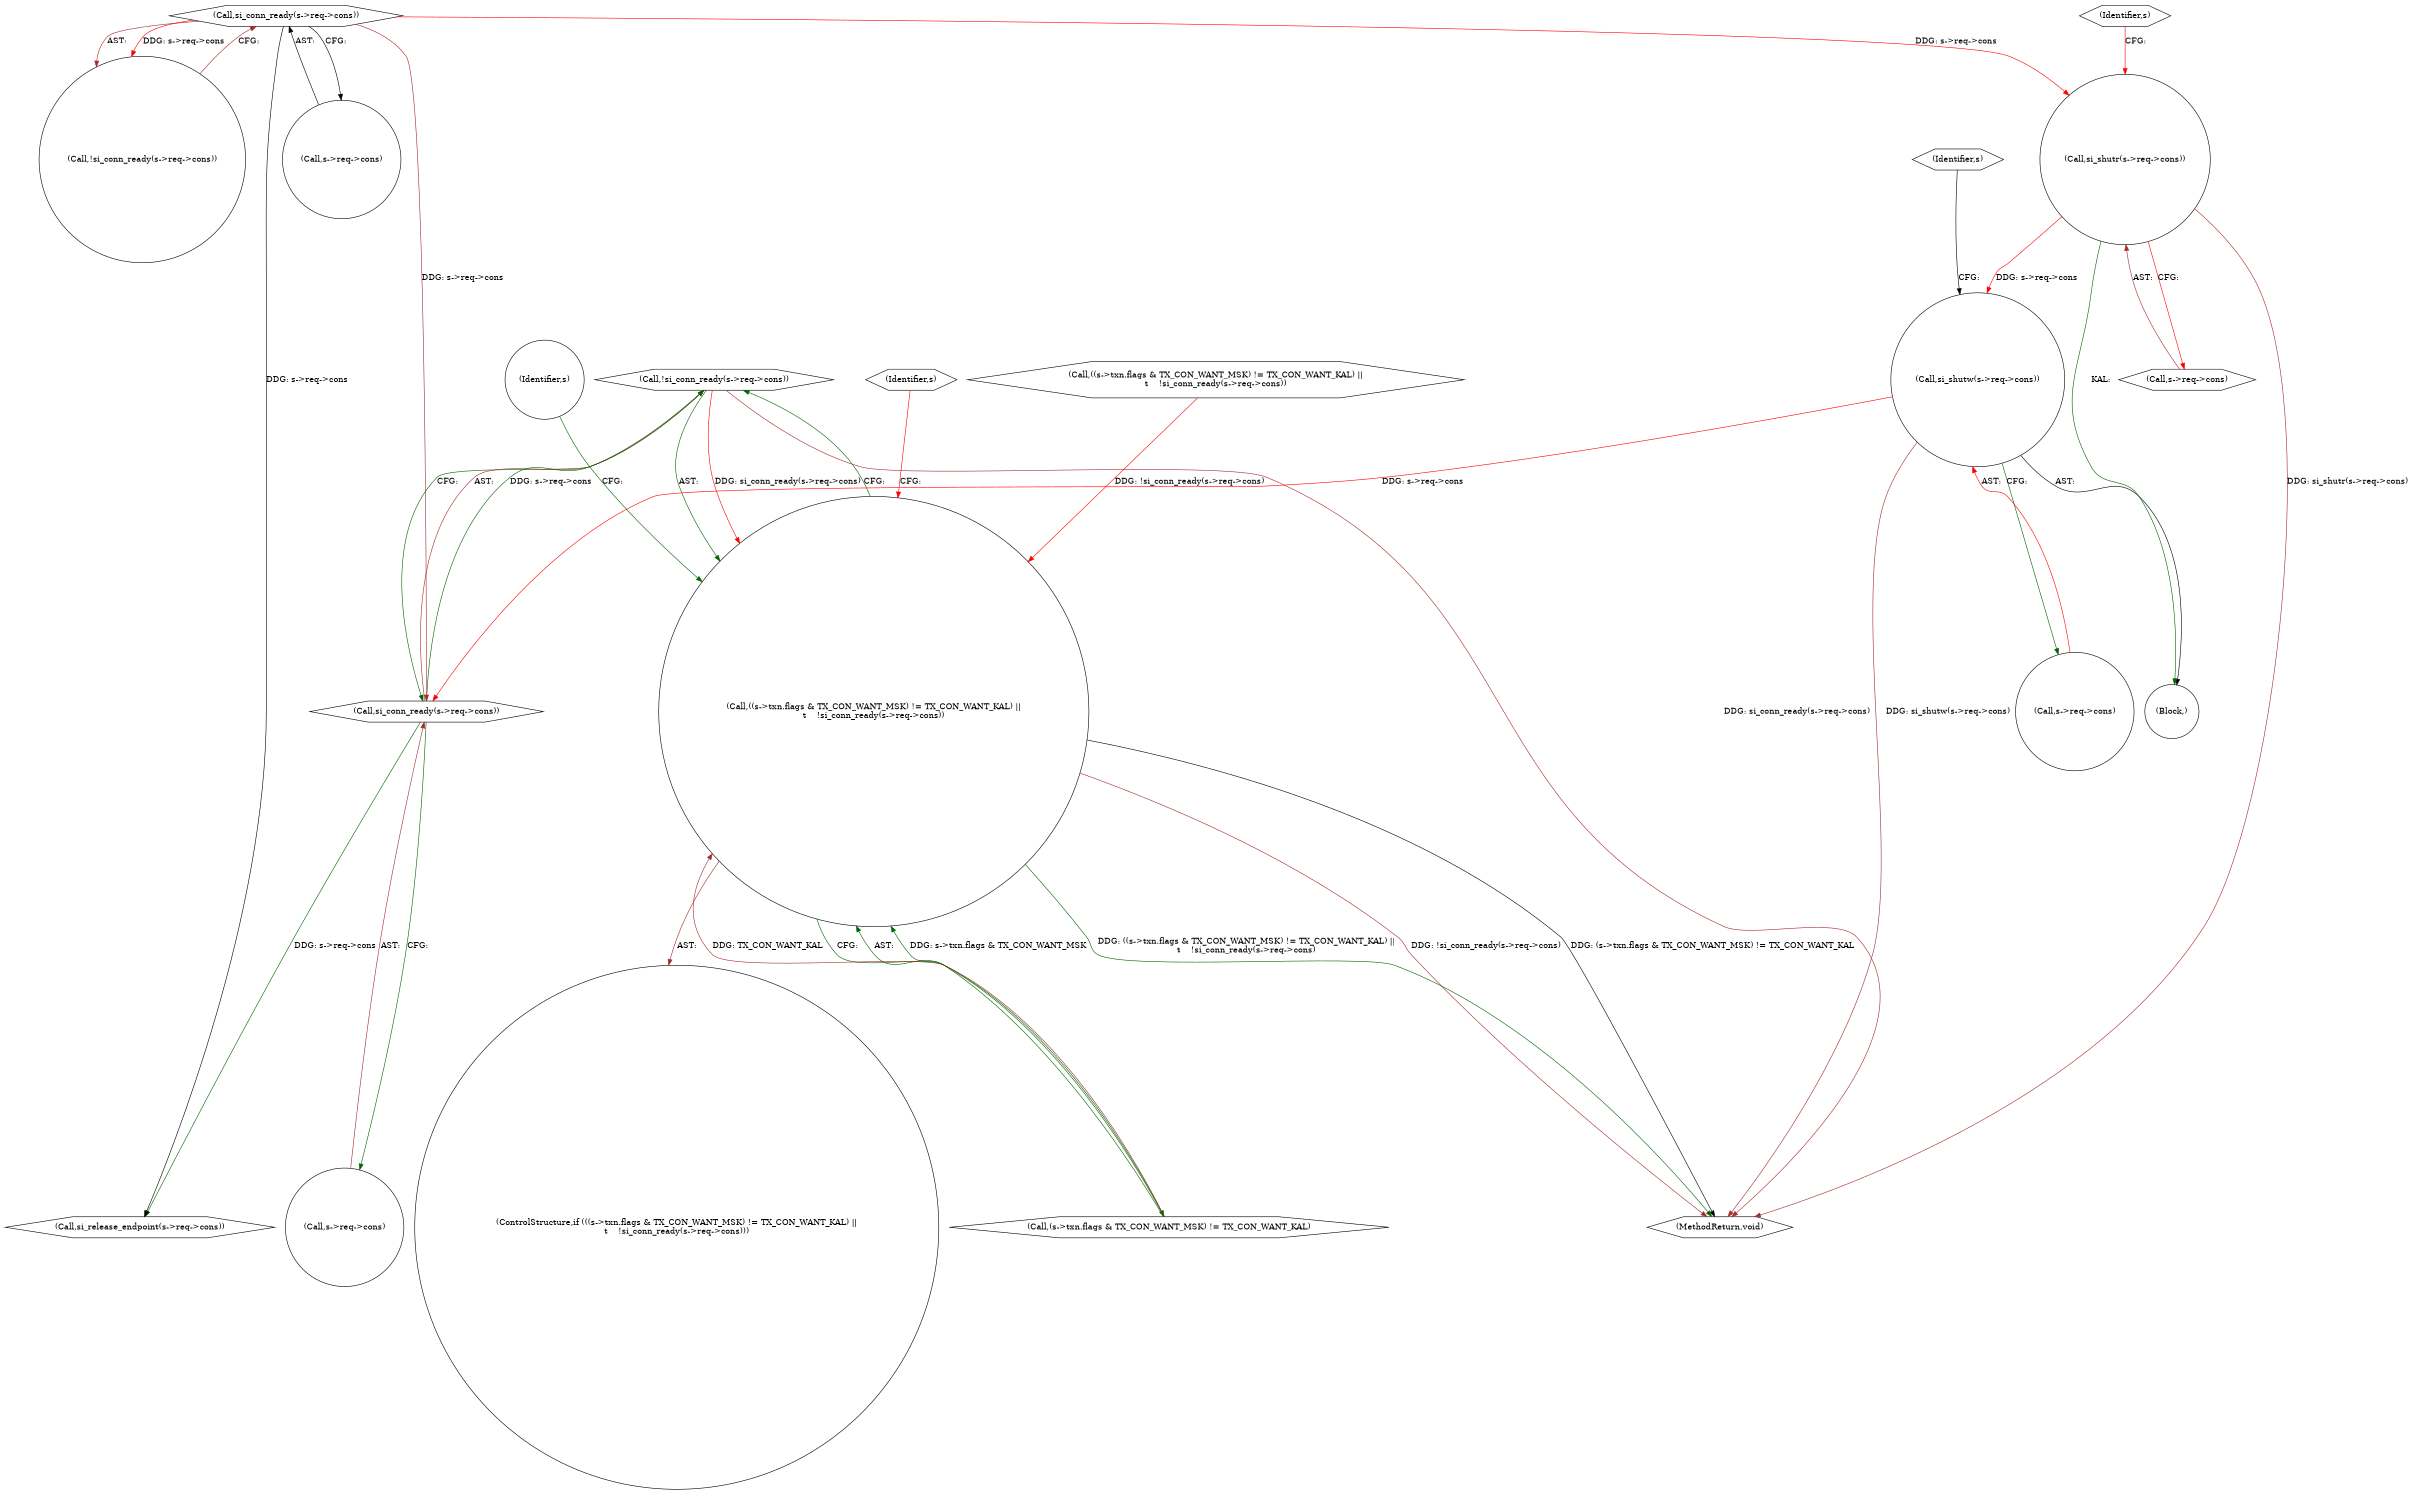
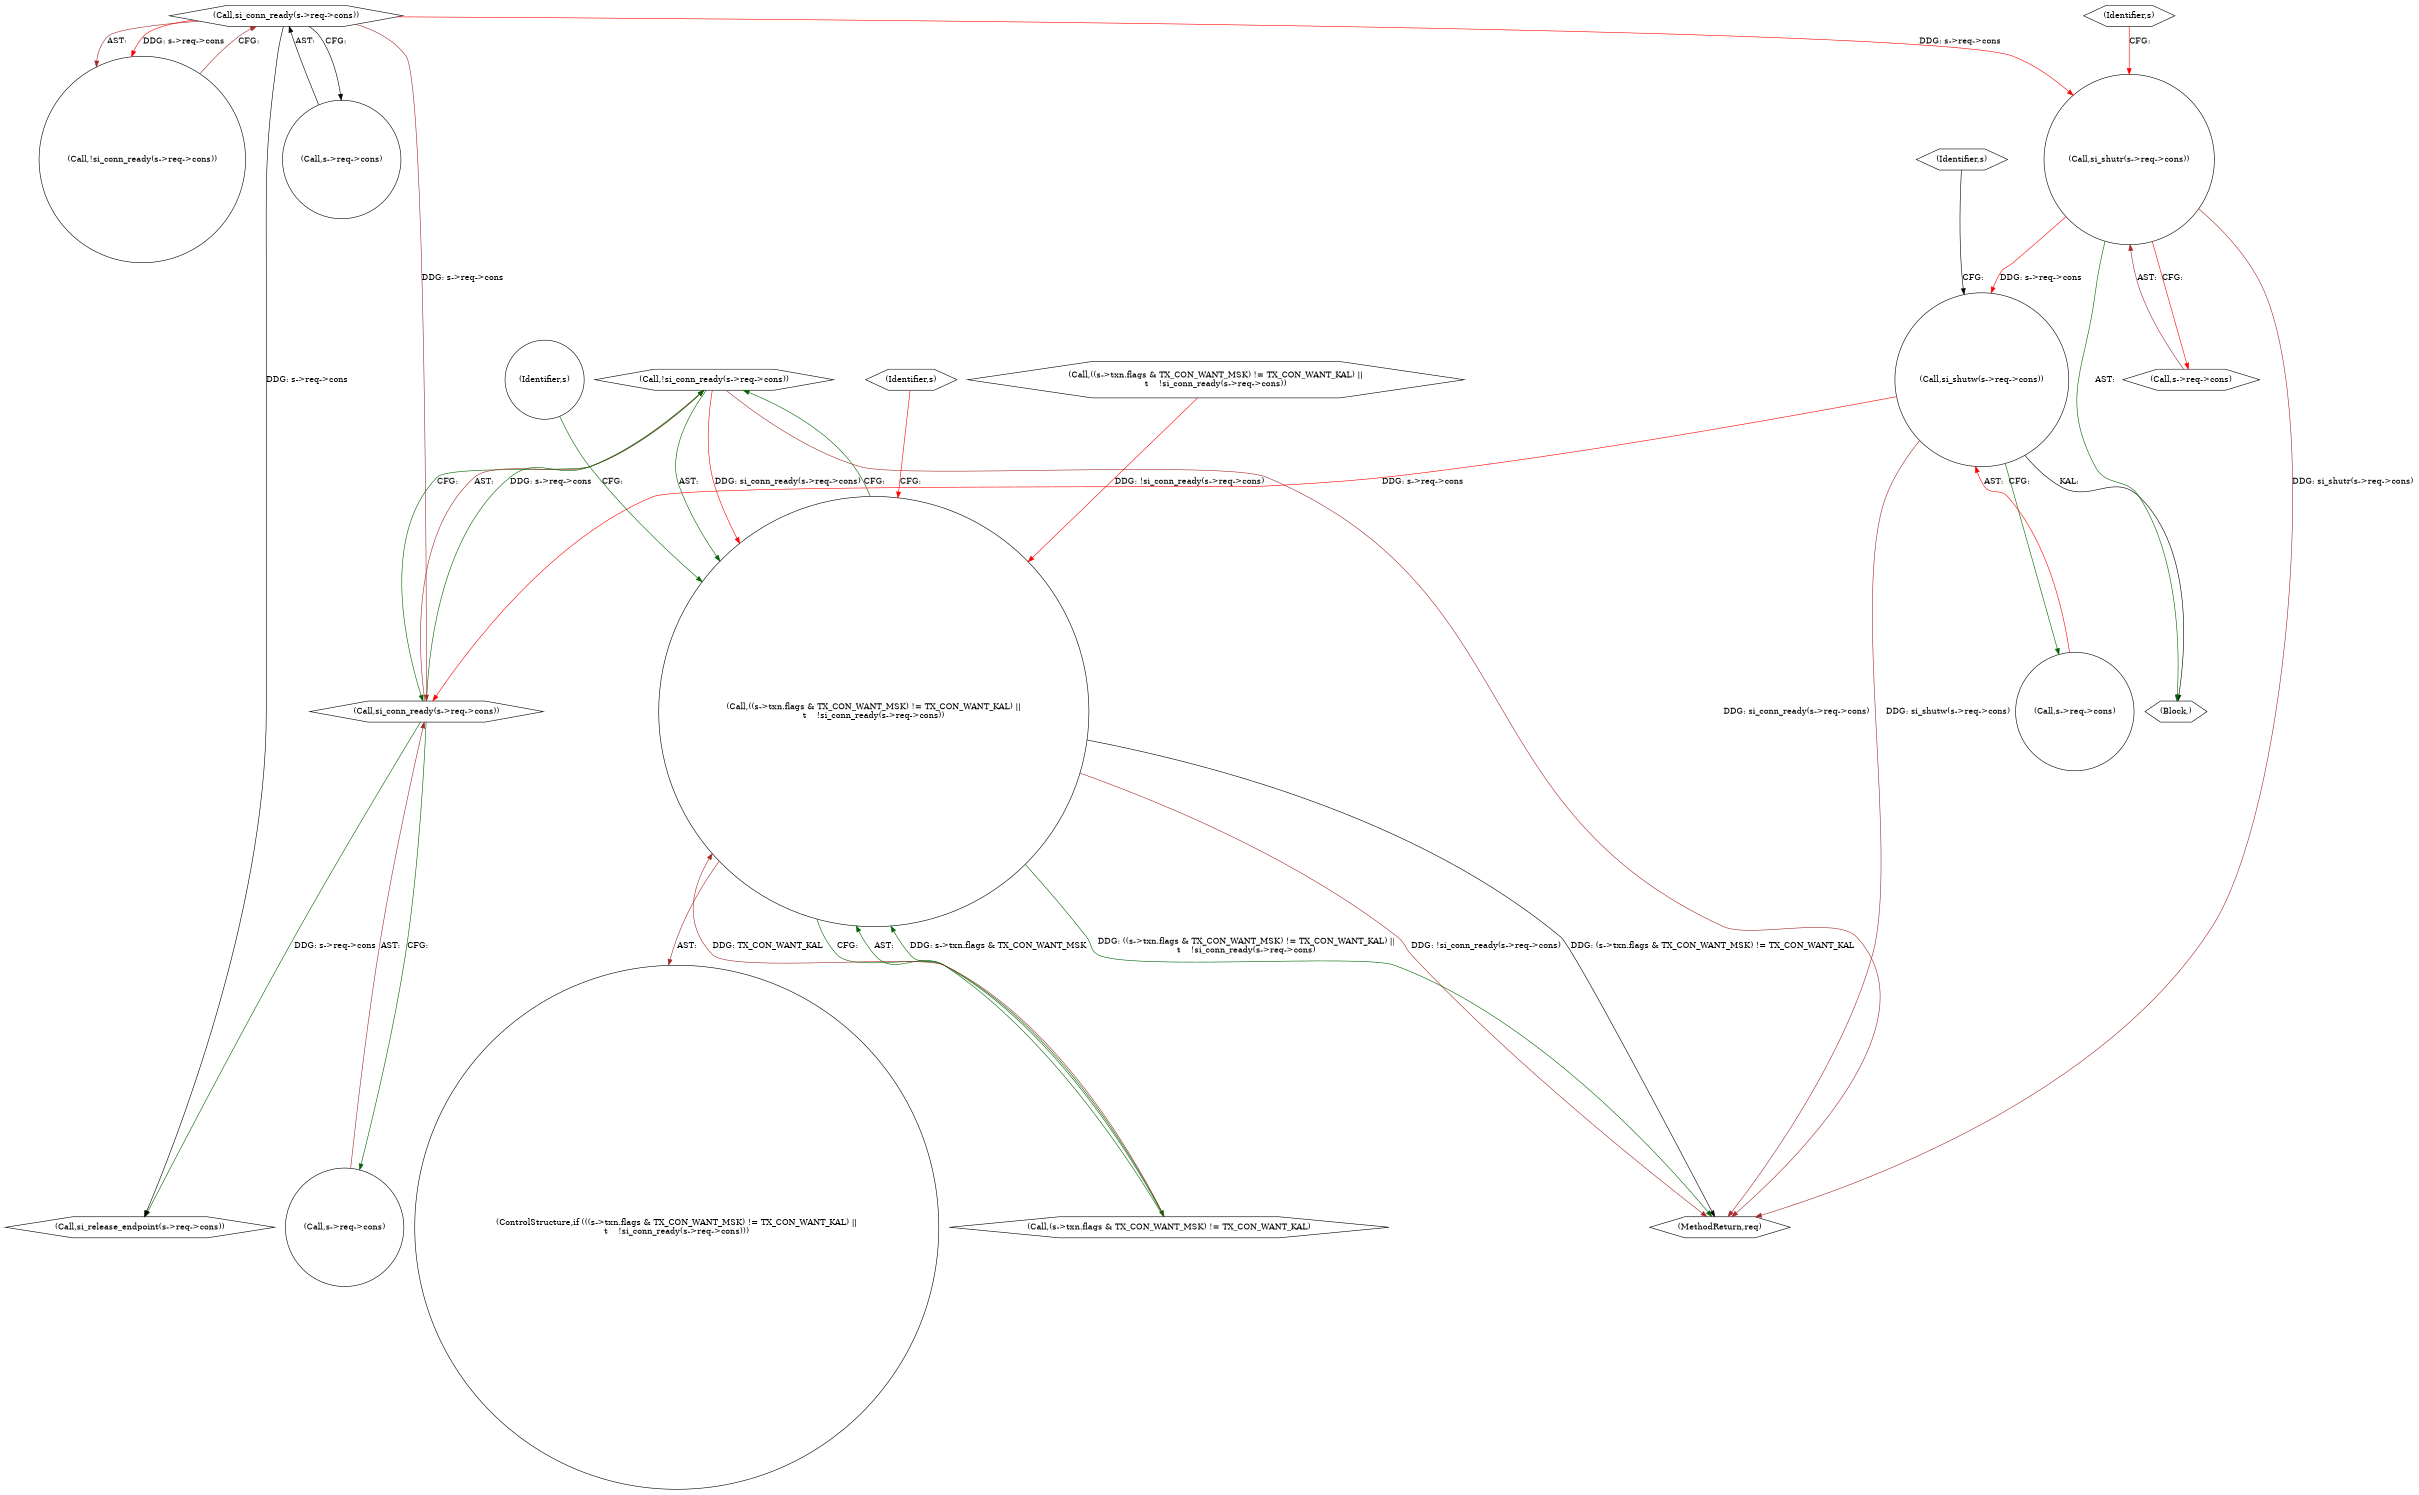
(2102, 380) -> (2106, 380)
(2067, 482) -> (2071, 482)
(2172, 712) -> (2176, 712)
(1720, 1227) -> (1720, 1227)
